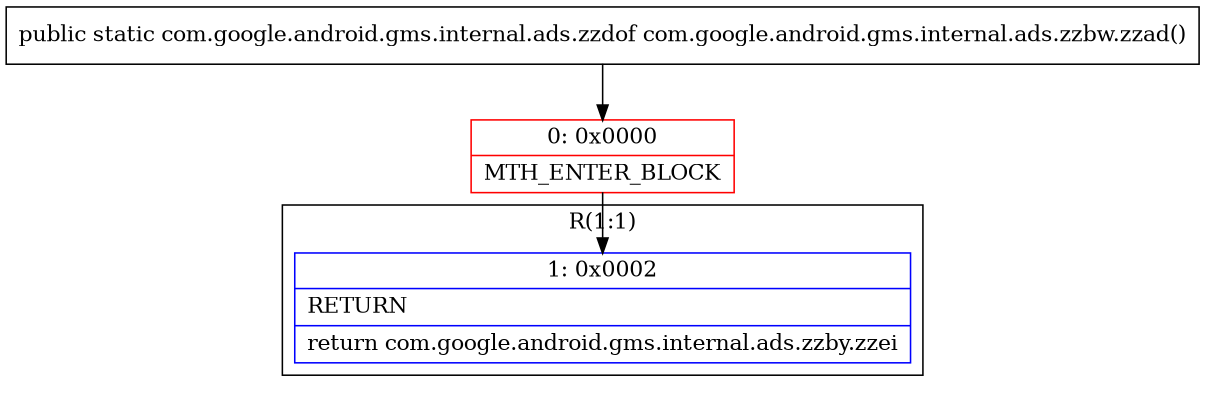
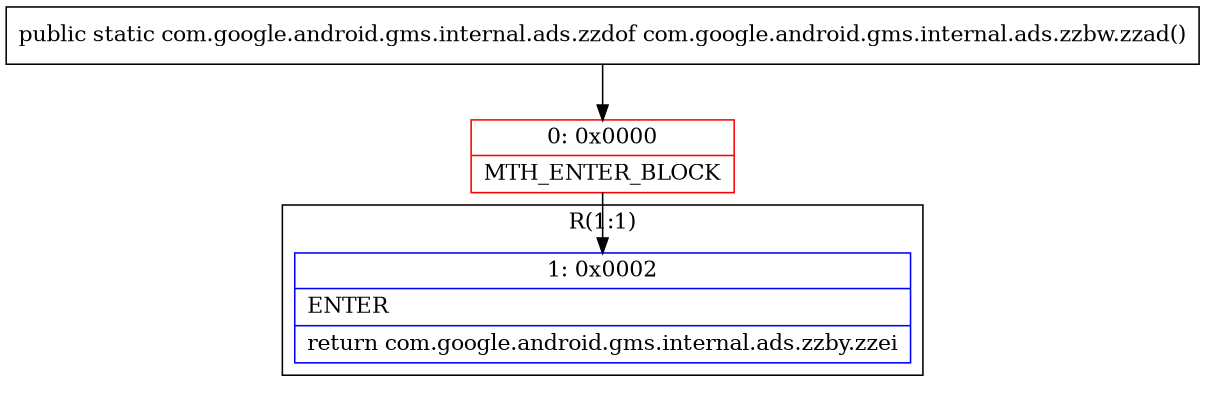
(357, 306) -> (348, 306)
